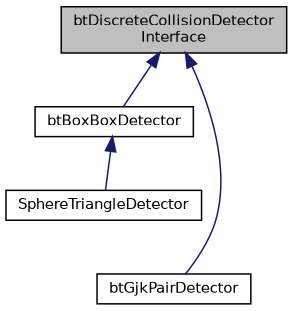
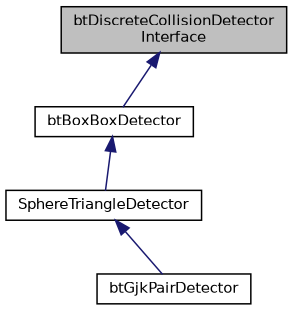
(220, 173) -> (144, 253)
